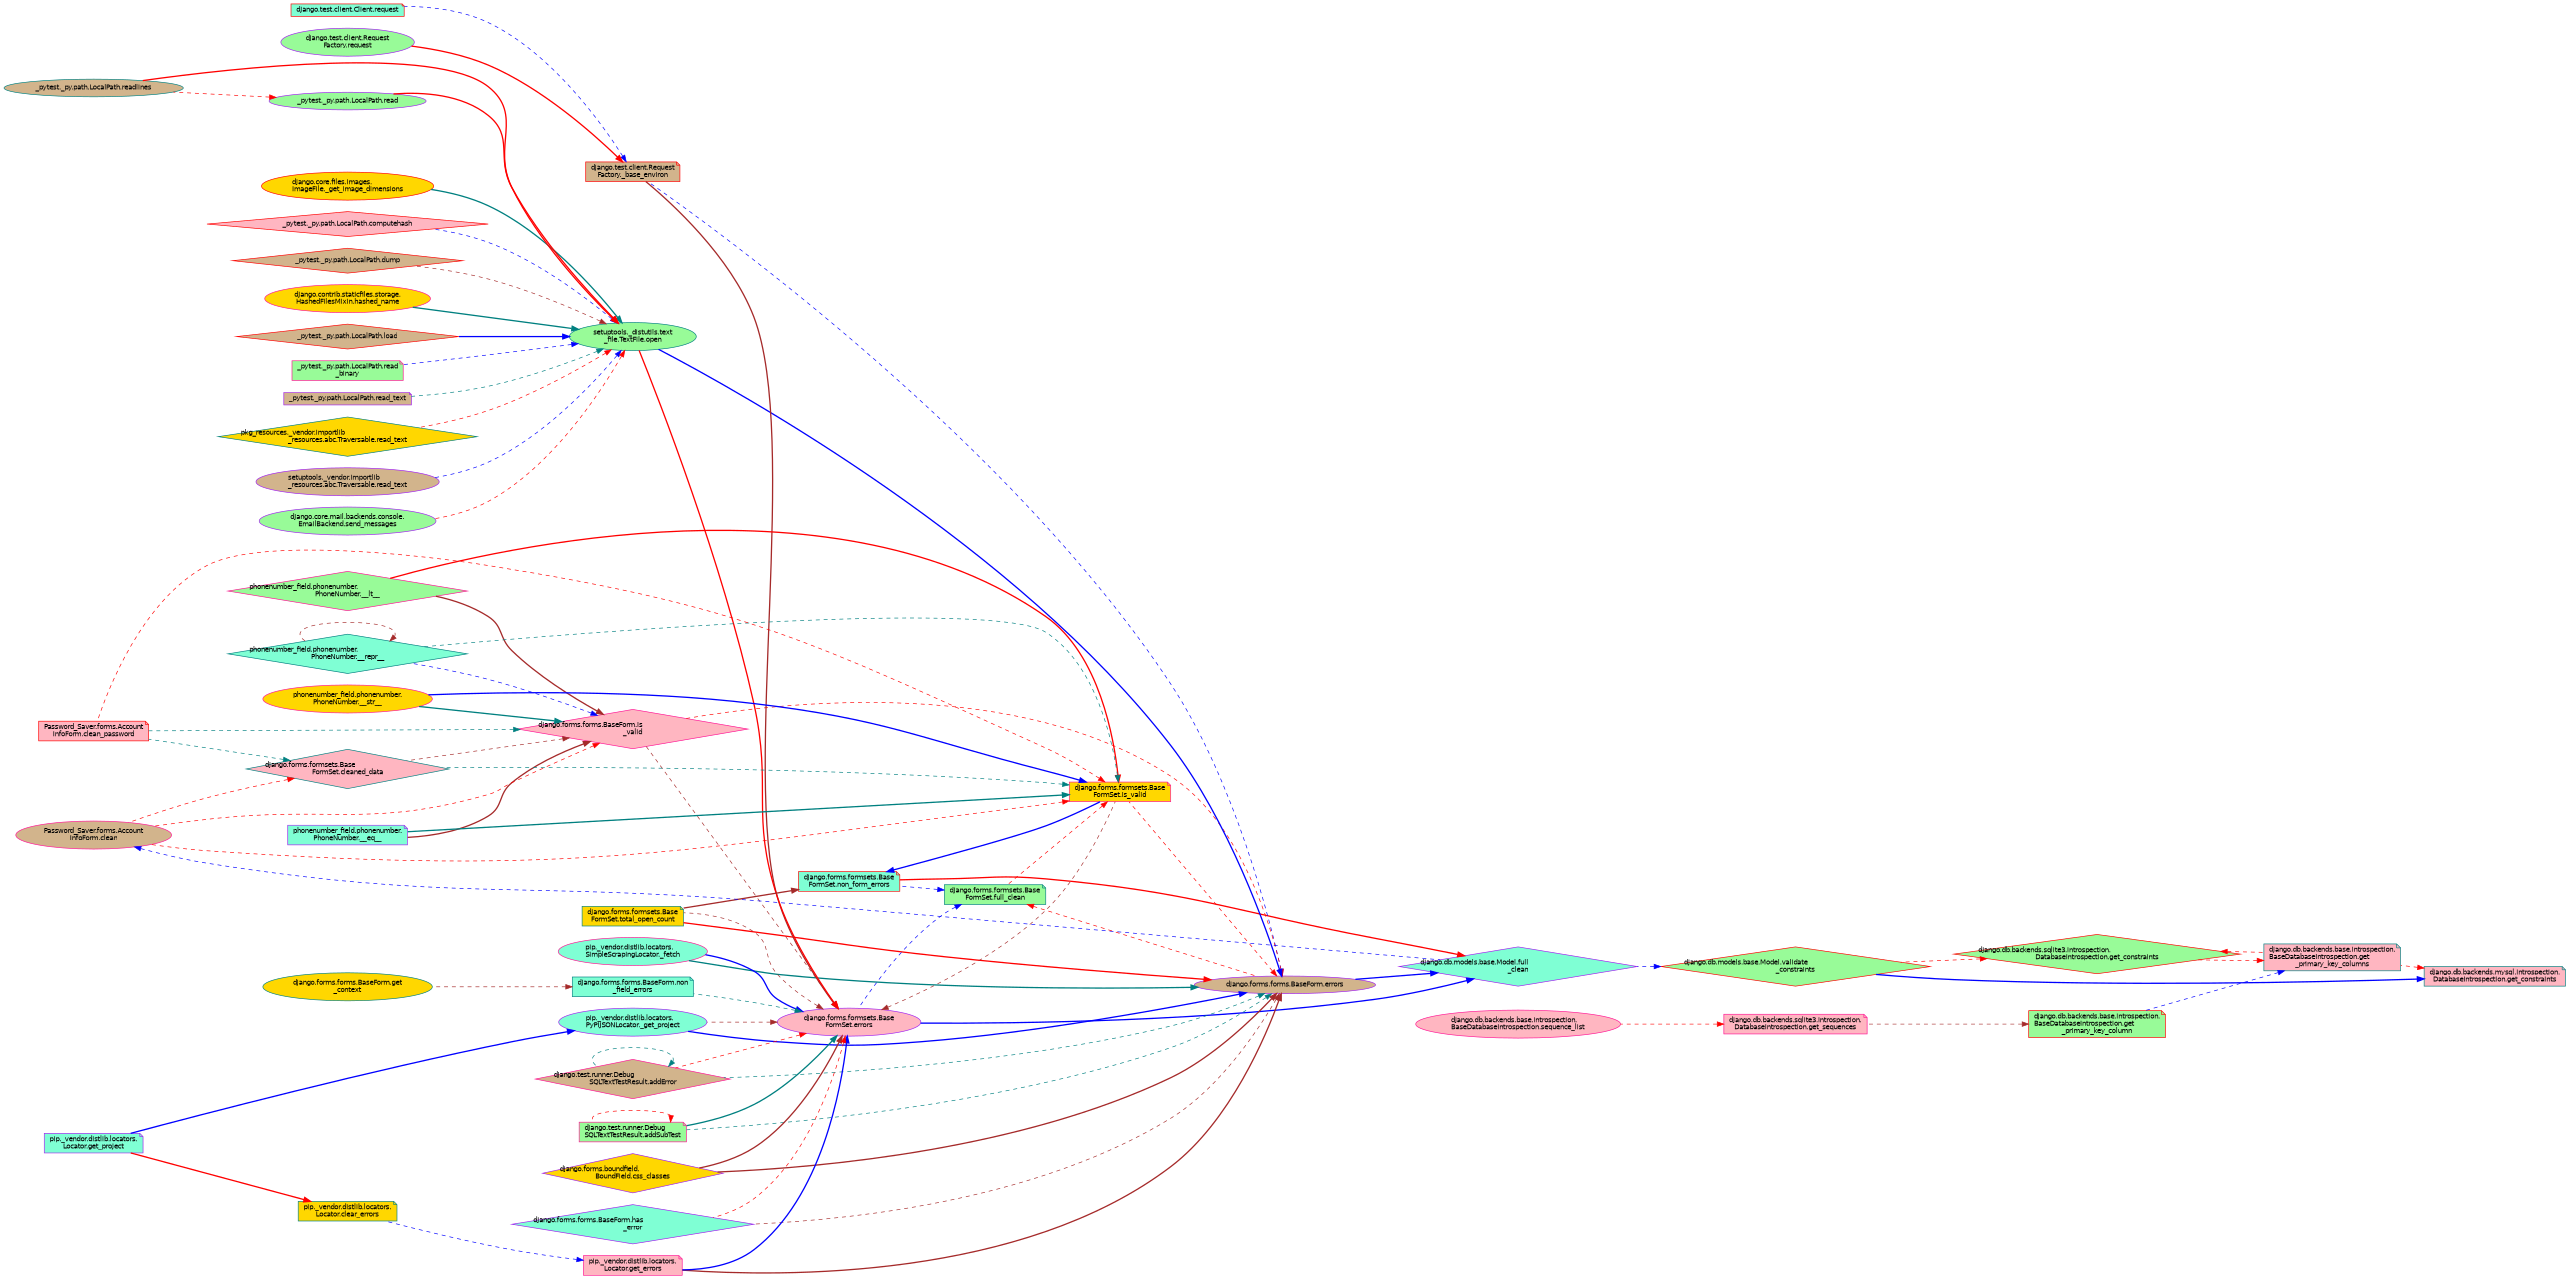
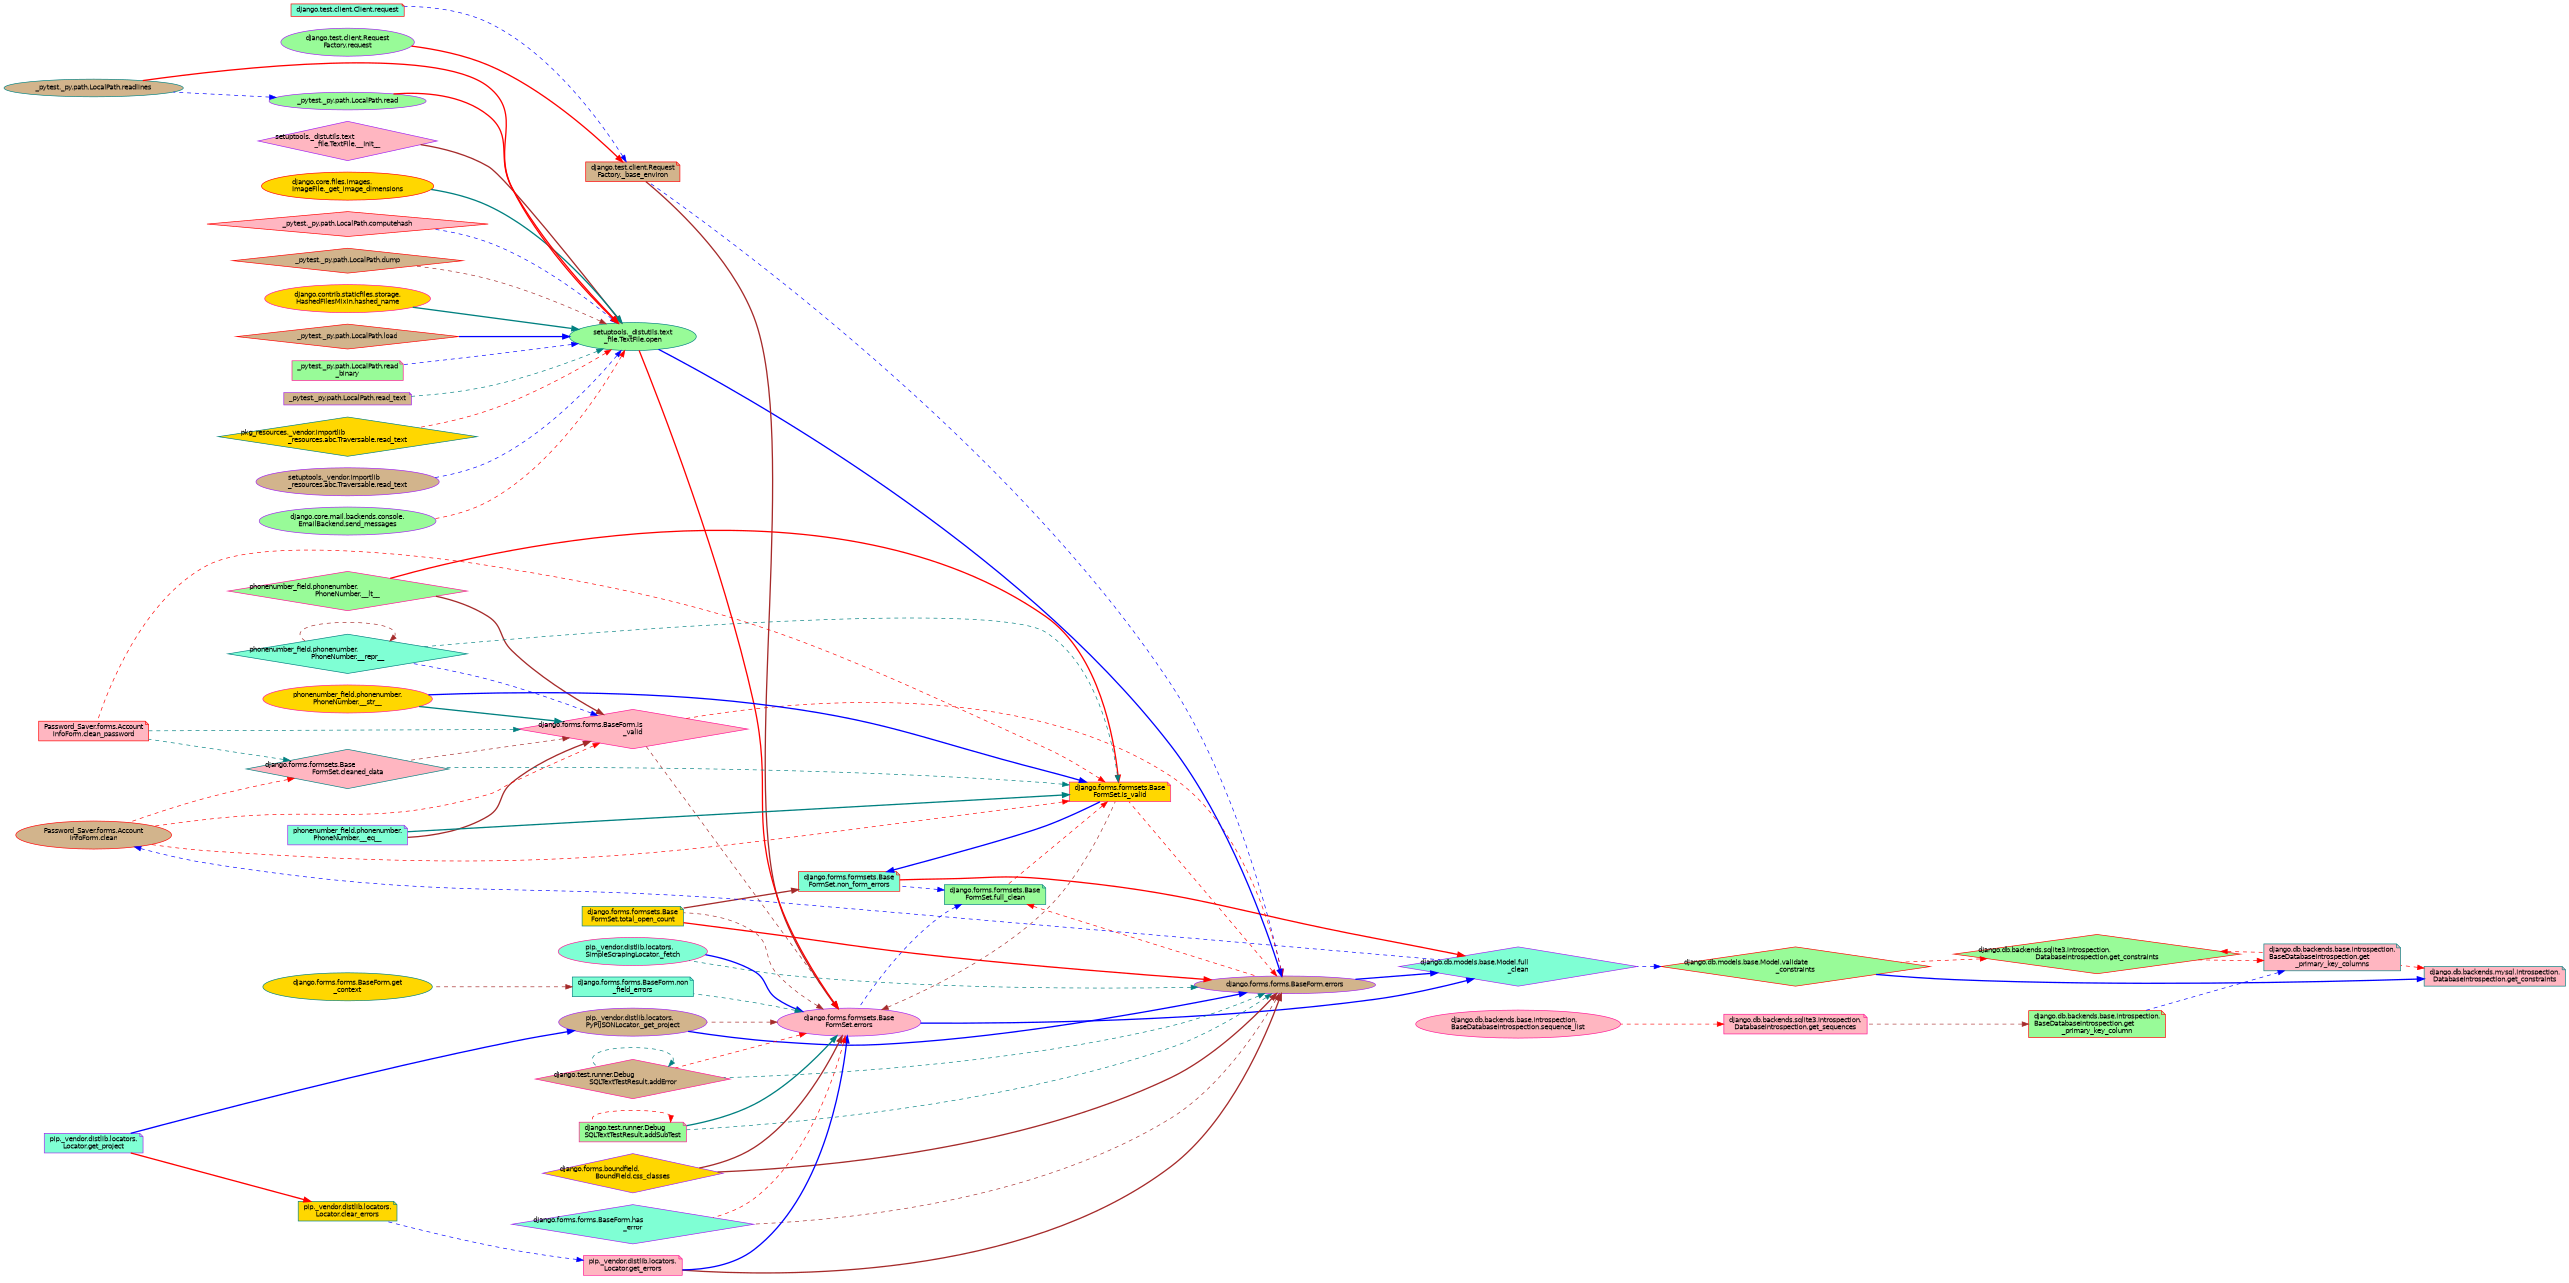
(221, 95) -> (221, 95)
none -> (348, 141)
(94, 835) -> (94, 835)
(952, 986) -> (952, 986)
(633, 1022) -> (633, 1022)
